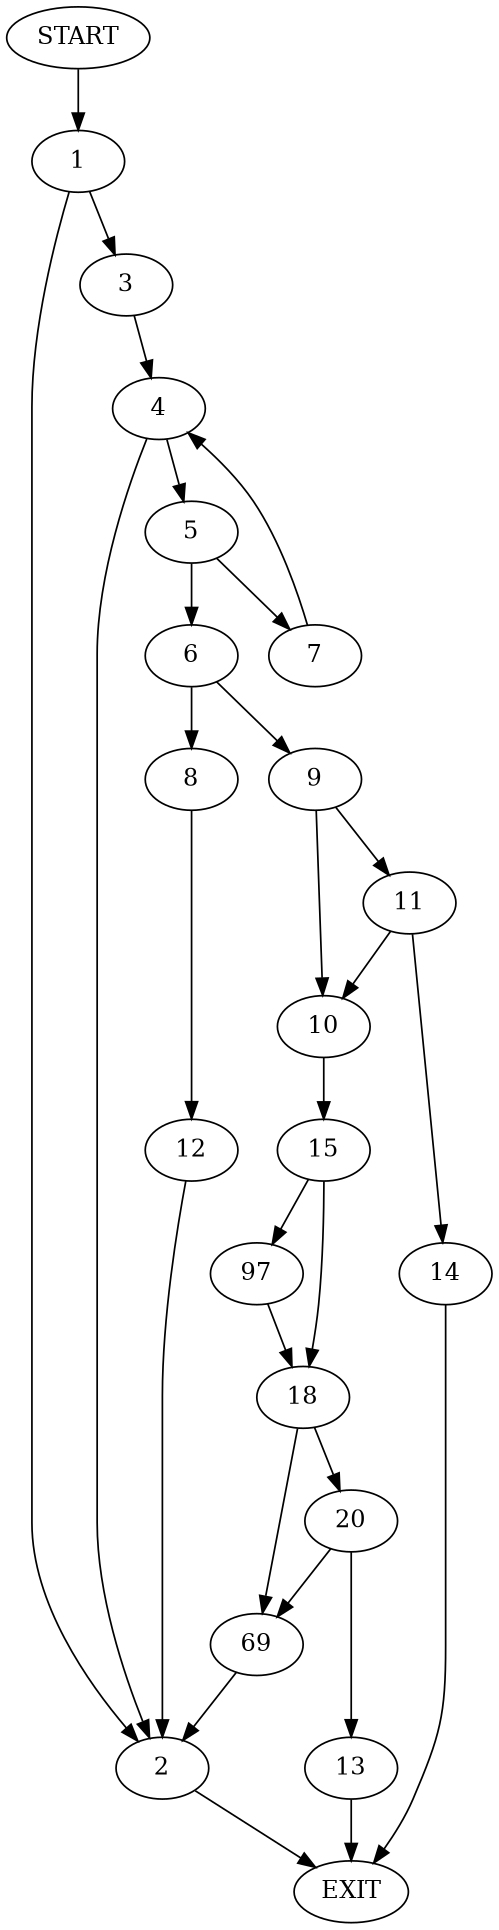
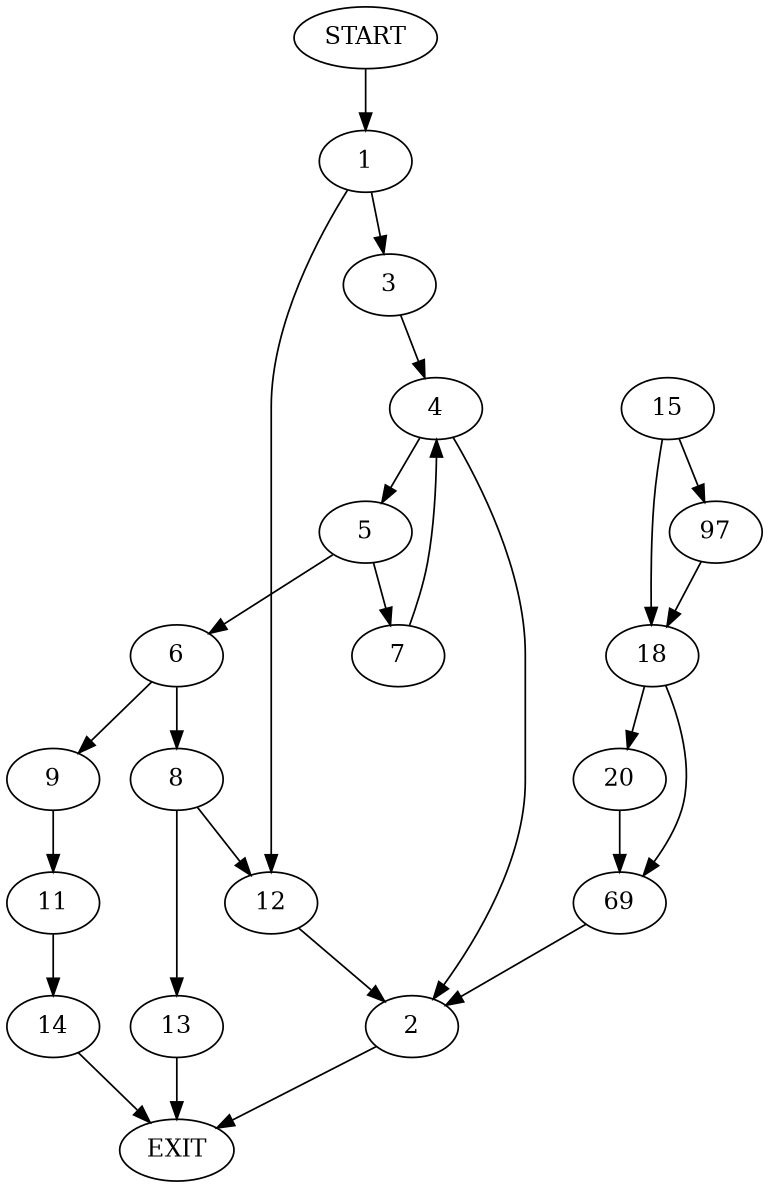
(32, 971) -> (271, 515)
(324, 1027) -> none
(351, 1636) -> (177, 894)
